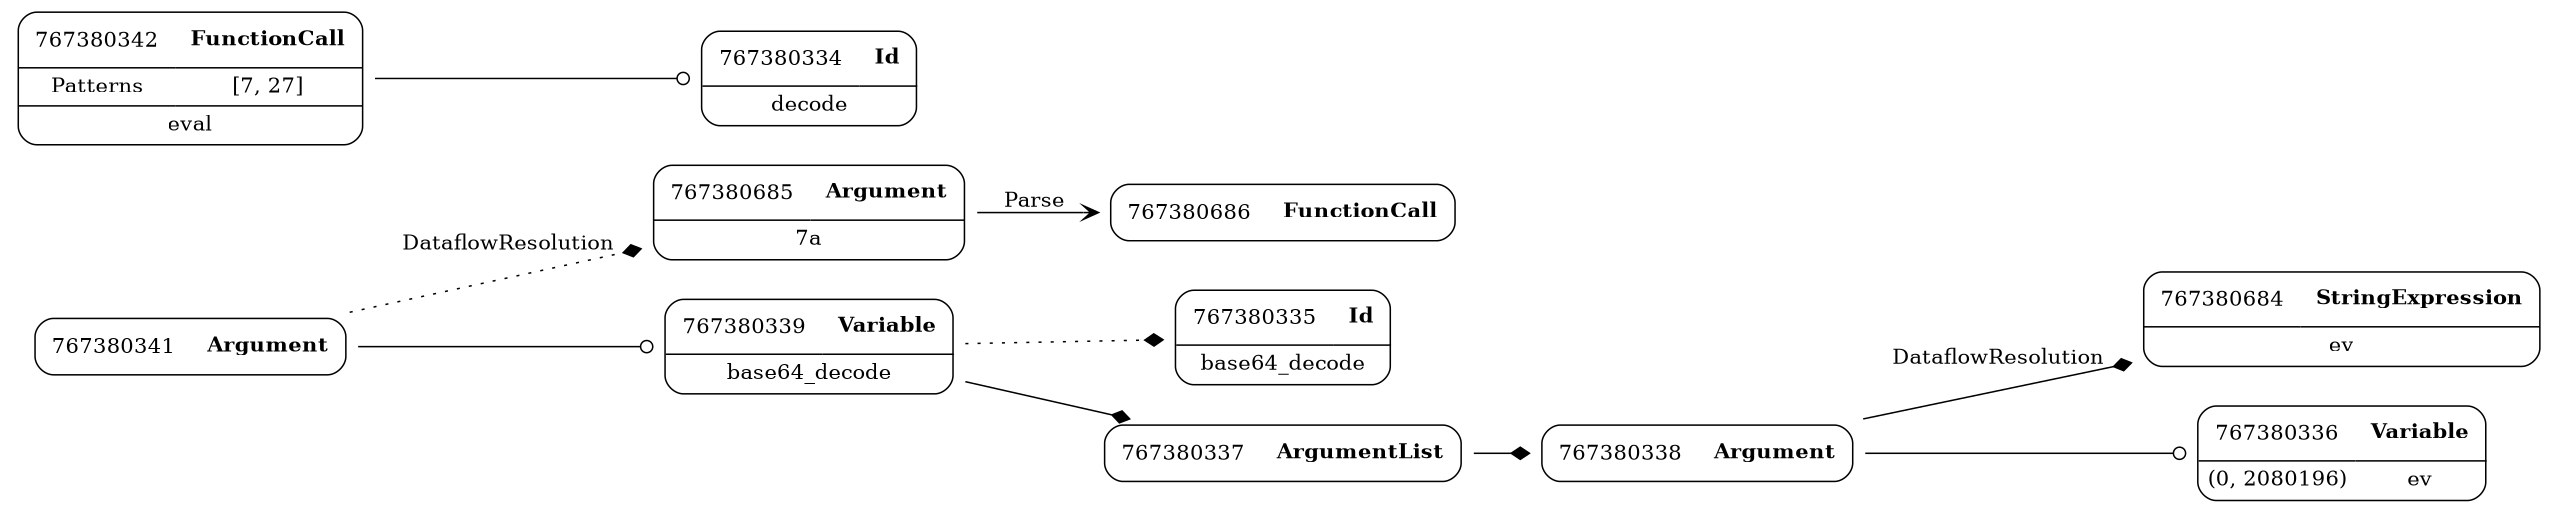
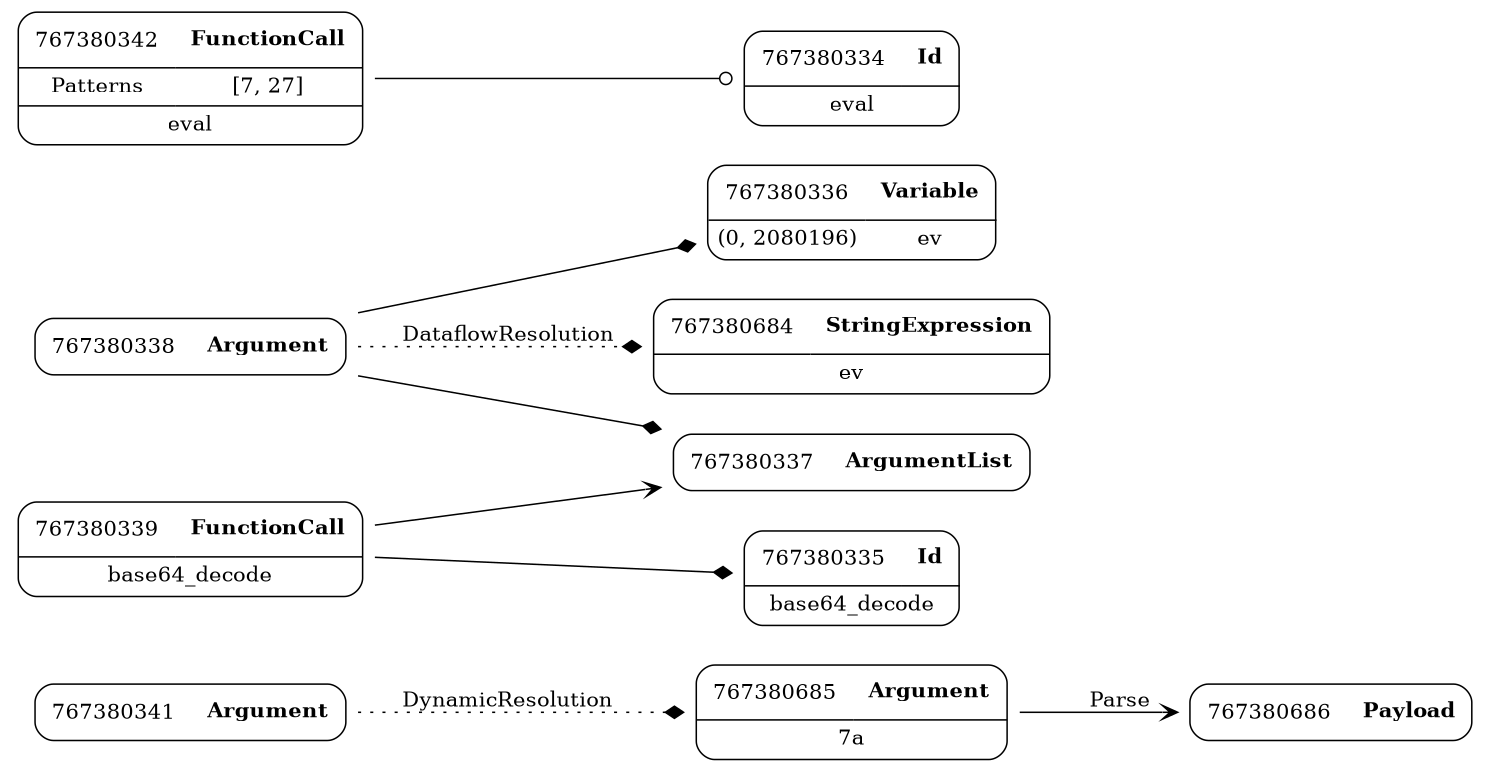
(810, 104) -> (852, 104)
(1361, 211) -> (1409, 711)
(508, 244) -> (508, 701)
(888, 325) -> (268, 528)
(1055, 342) -> (544, 565)
(499, 347) -> none
(1988, 393) -> (490, 347)
(1038, 398) -> (510, 507)
(1492, 453) -> (500, 401)
(2019, 453) -> (518, 280)
